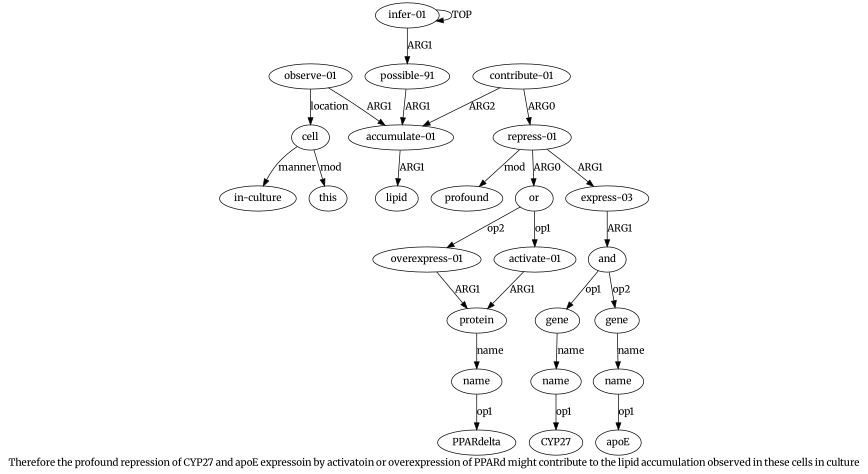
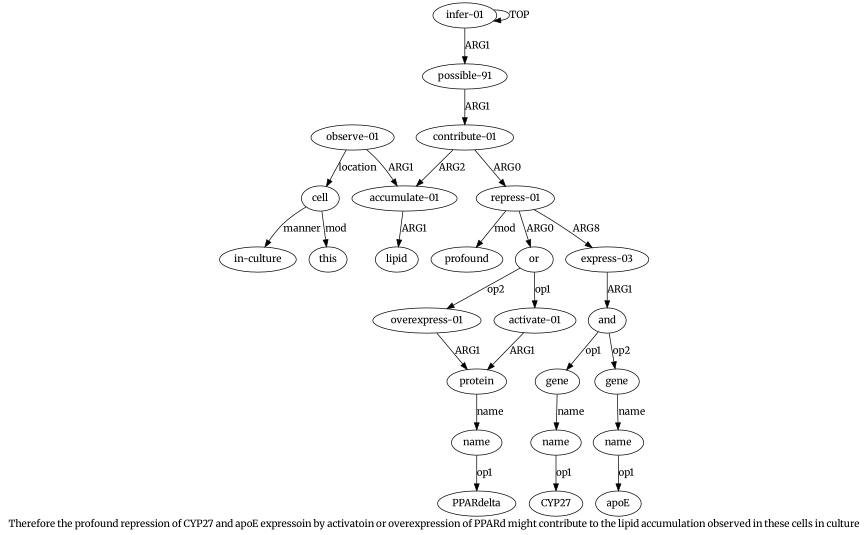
(405, 103) -> (465, 103)
(590, 168) -> (587, 229)
